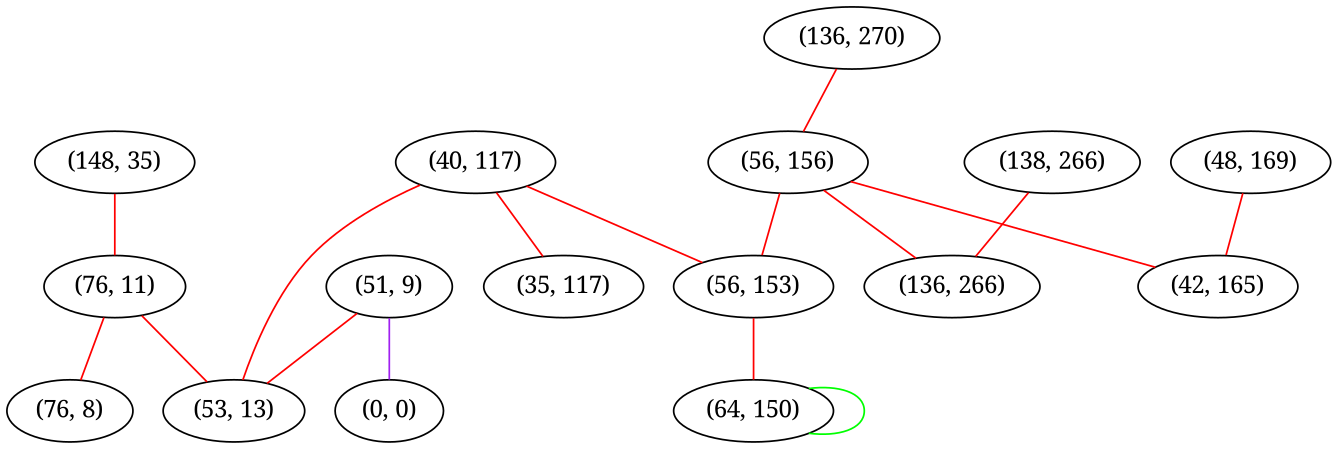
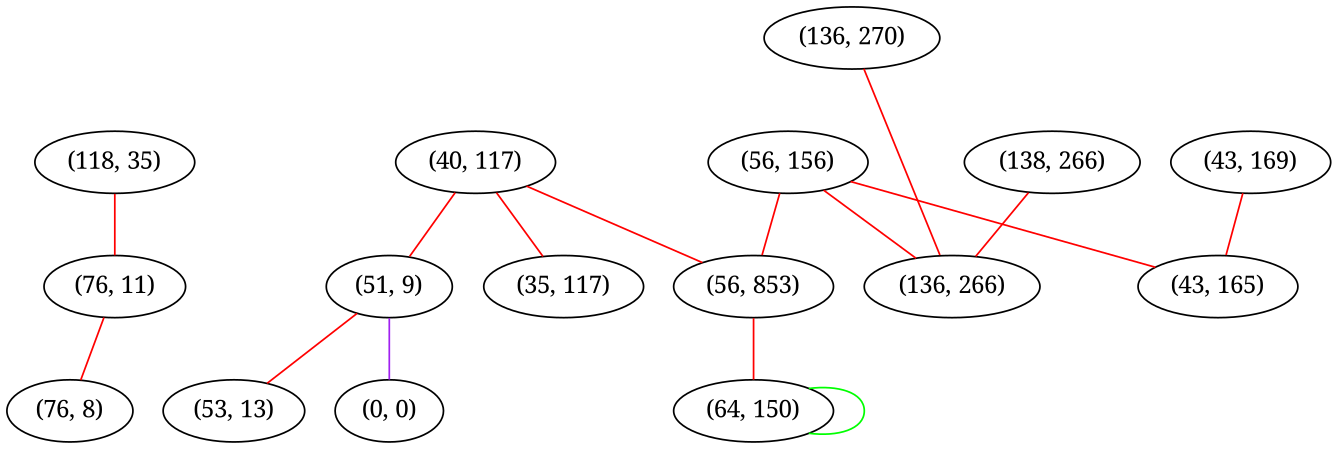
(820, 100) -> (902, 162)
(115, 162) -> (115, 162)
(1251, 162) -> (1251, 162)
(307, 261) -> (432, 225)
(754, 287) -> (754, 287)
(1218, 287) -> (1218, 287)
(174, 349) -> none
